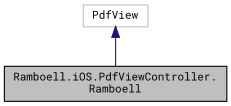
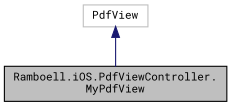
(116, 84) -> (116, 84)
